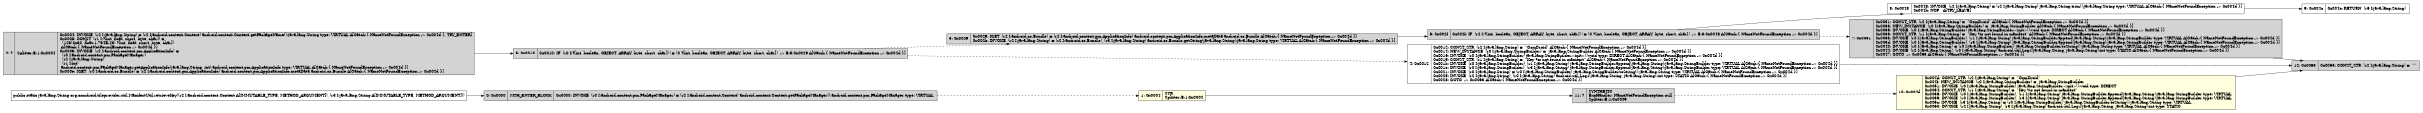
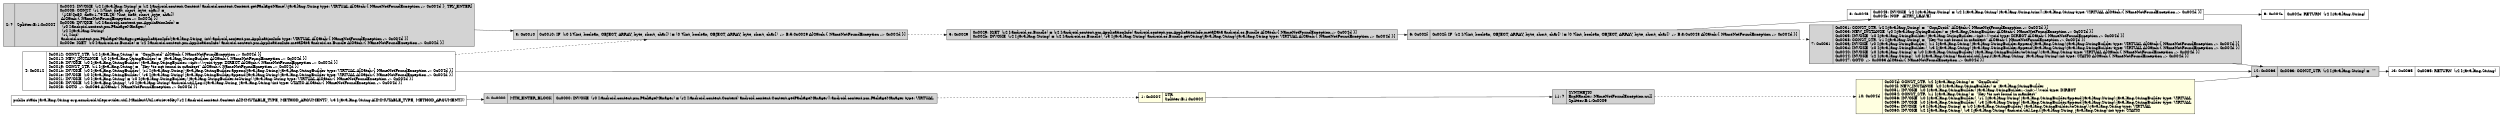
(2367, 9) -> (2327, 14)
(1156, 59) -> (550, 47)
none -> (2444, 71)
